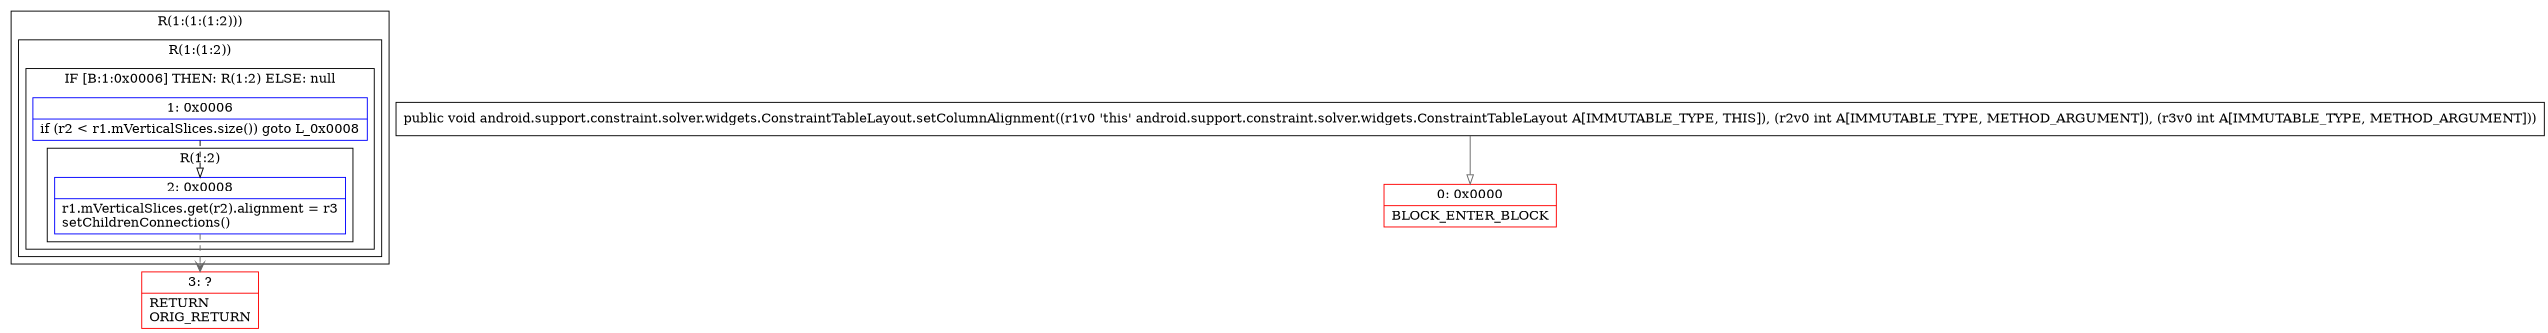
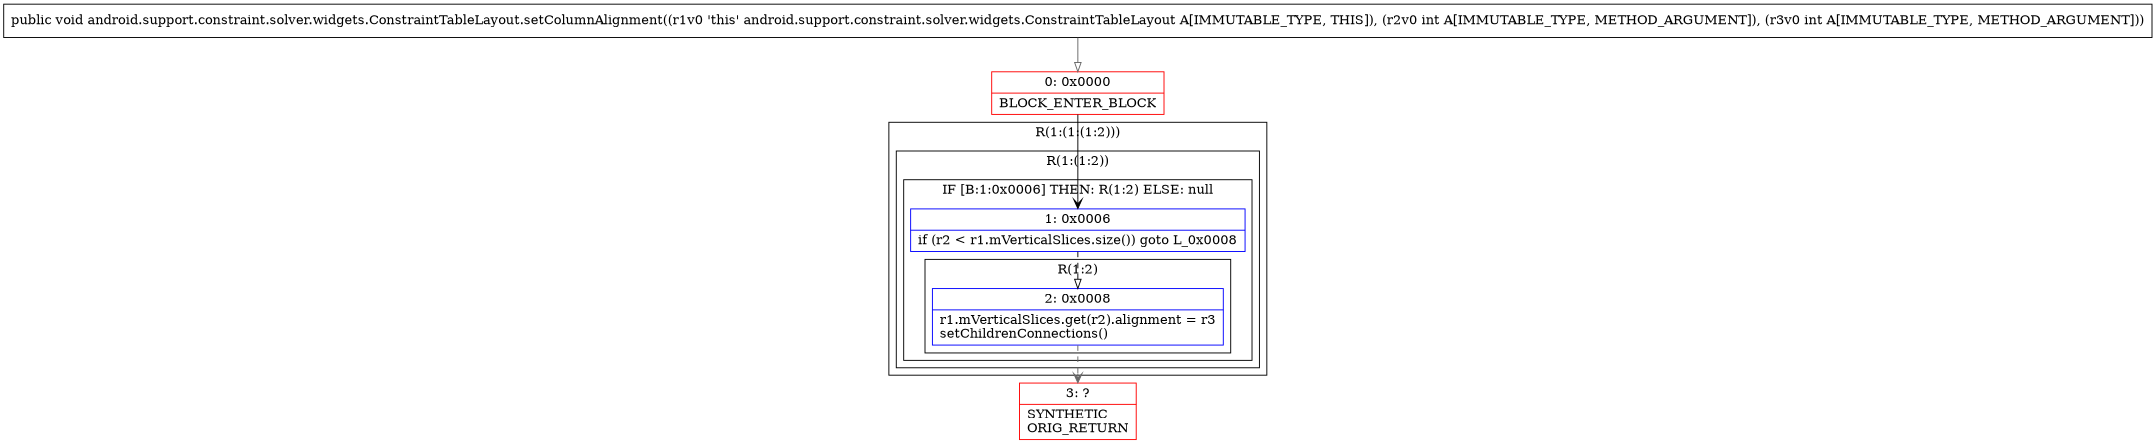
none -> (1078, 157)
(179, 303) -> (1068, 415)
